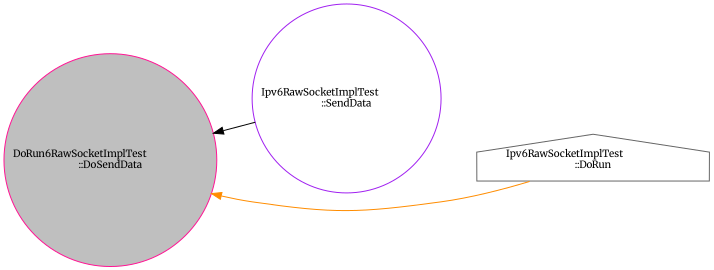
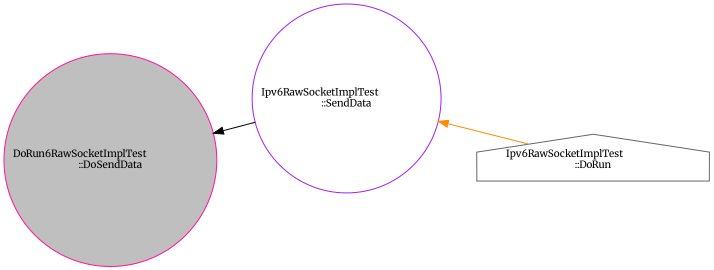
(376, 209) -> (488, 134)
